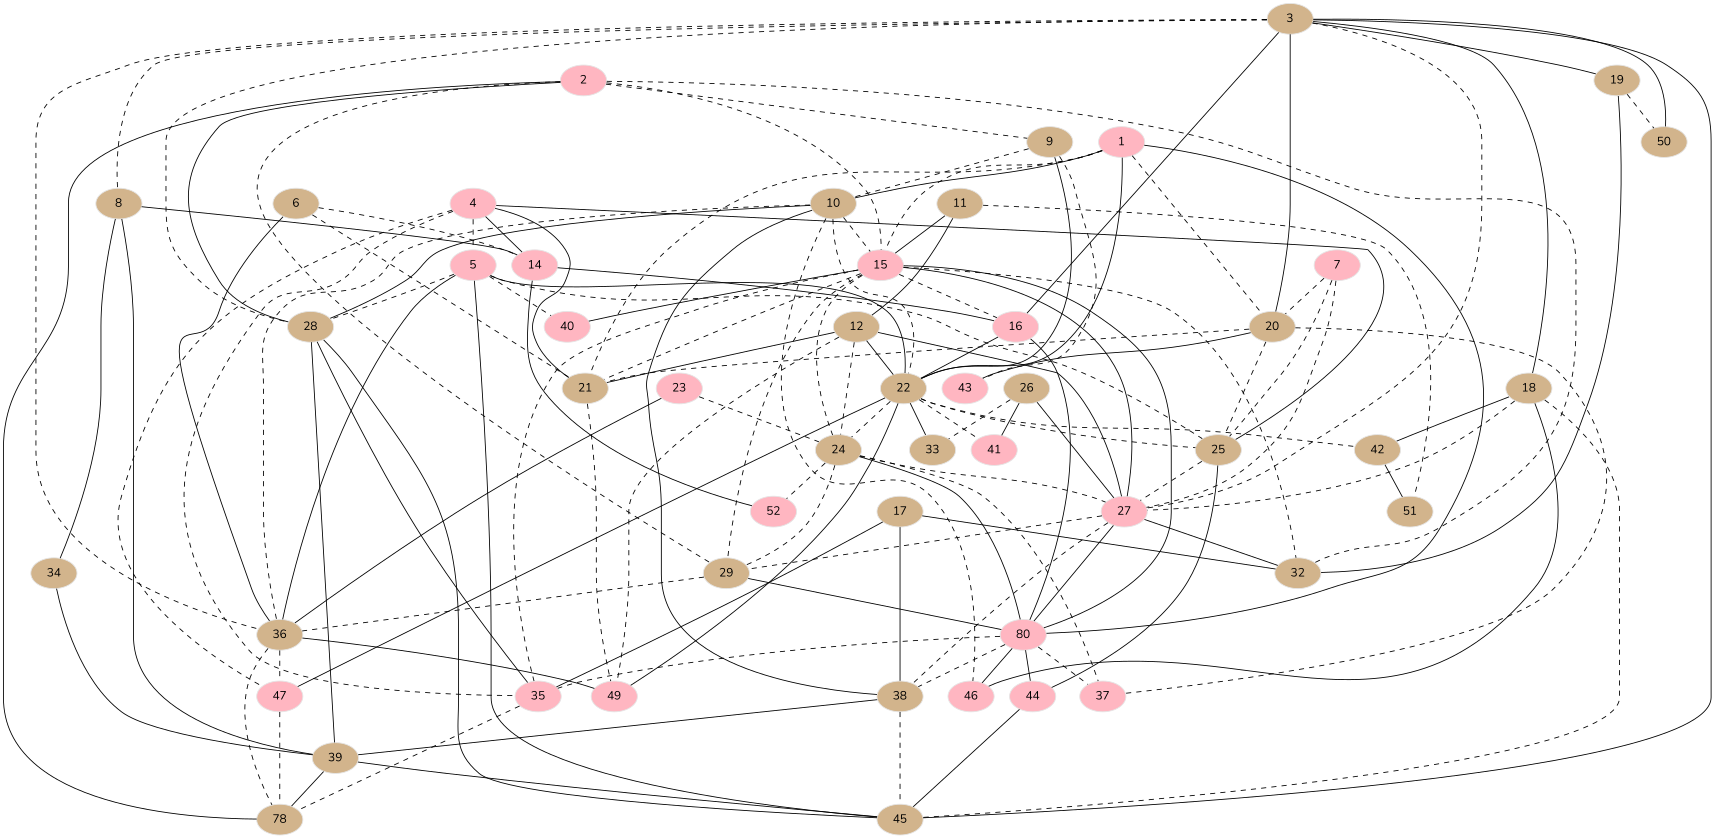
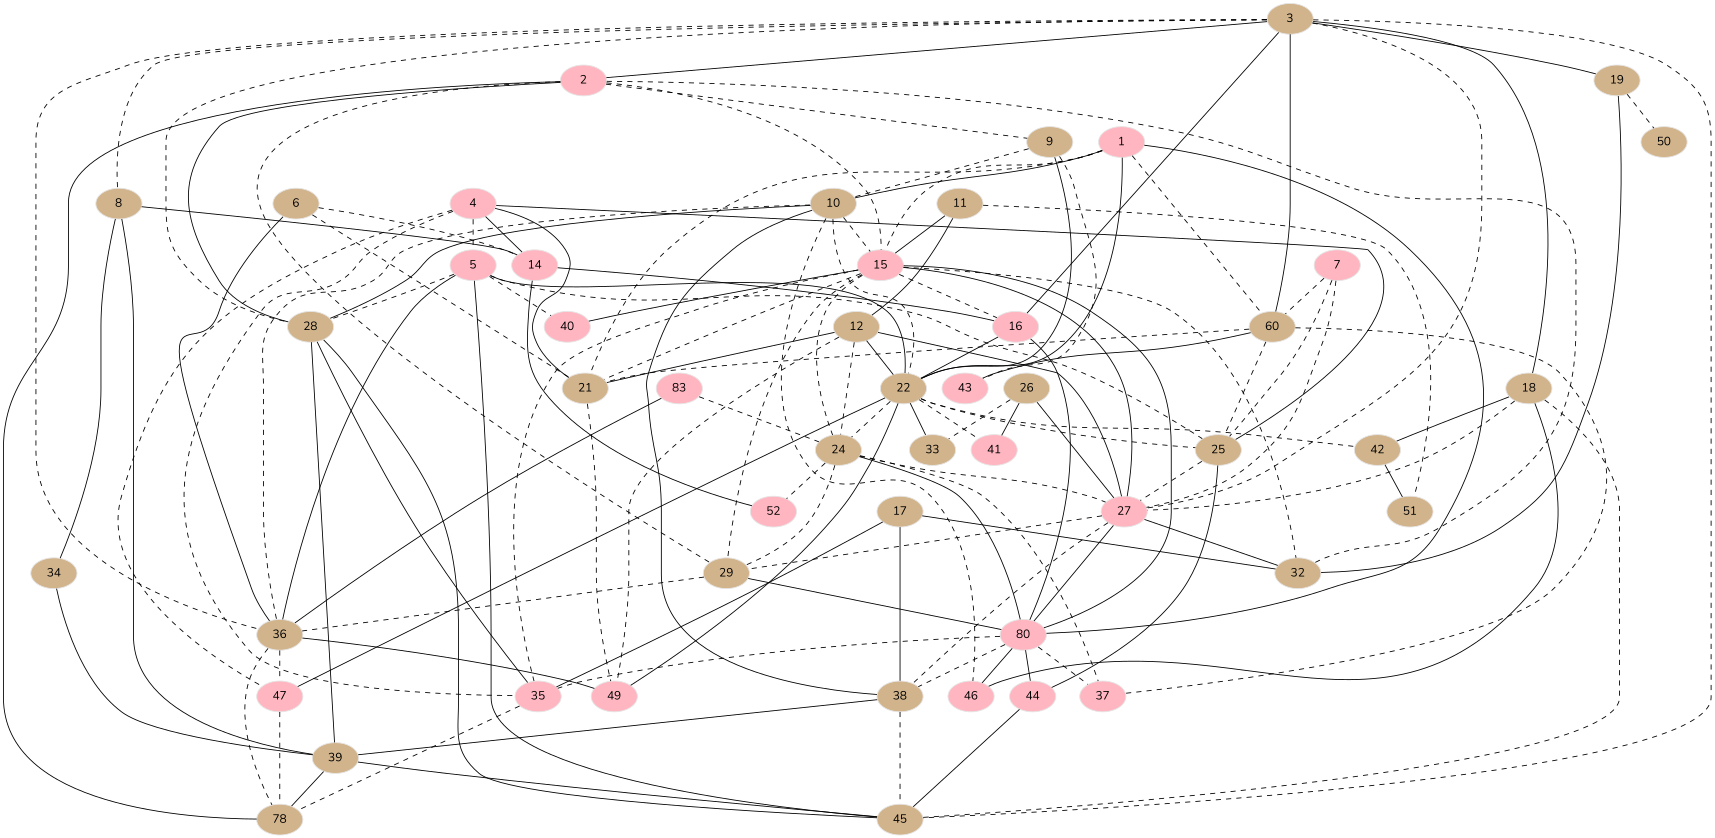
(1517, 28) -> (937, 50)
(1272, 327) -> (1272, 327)
(679, 388) -> (679, 388)
(1711, 597) -> (1711, 597)
